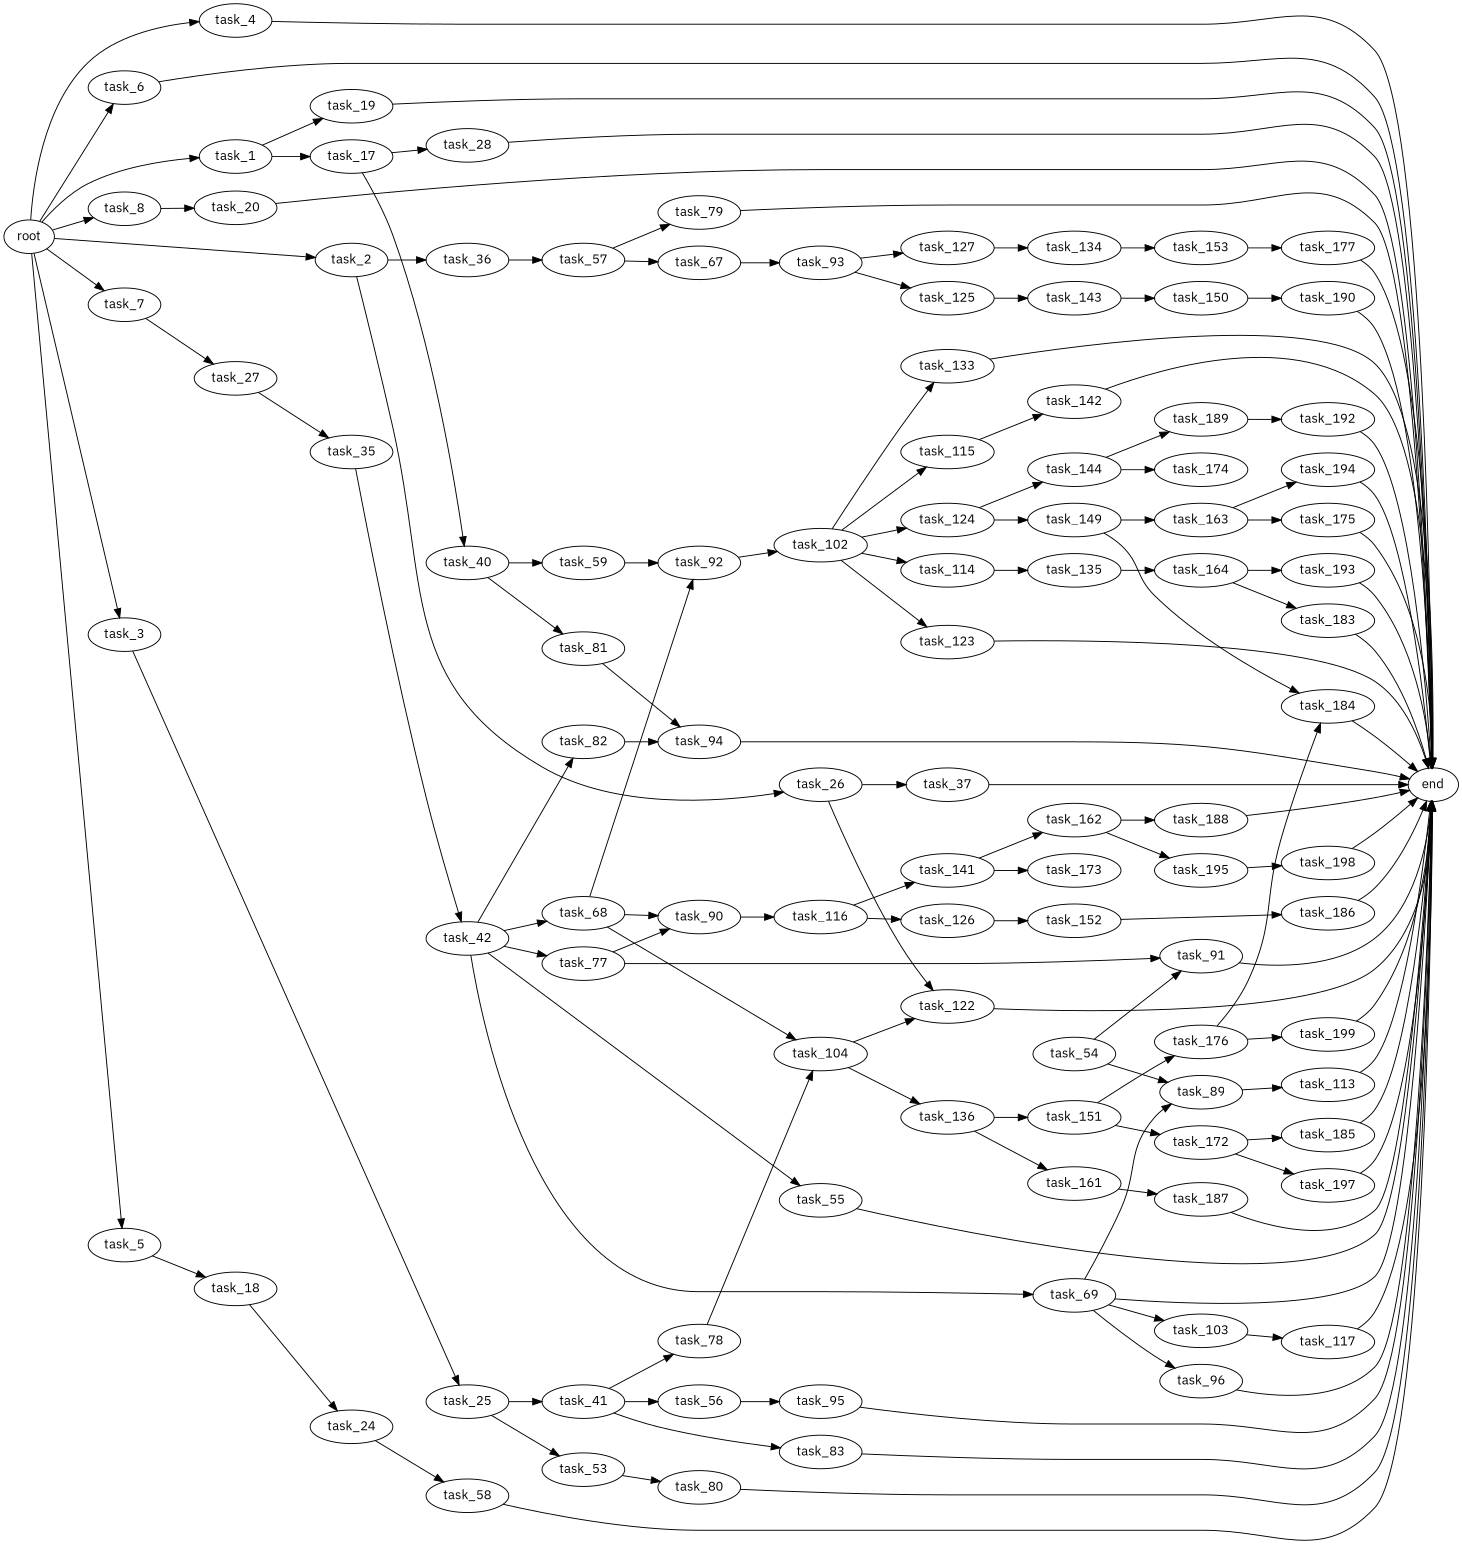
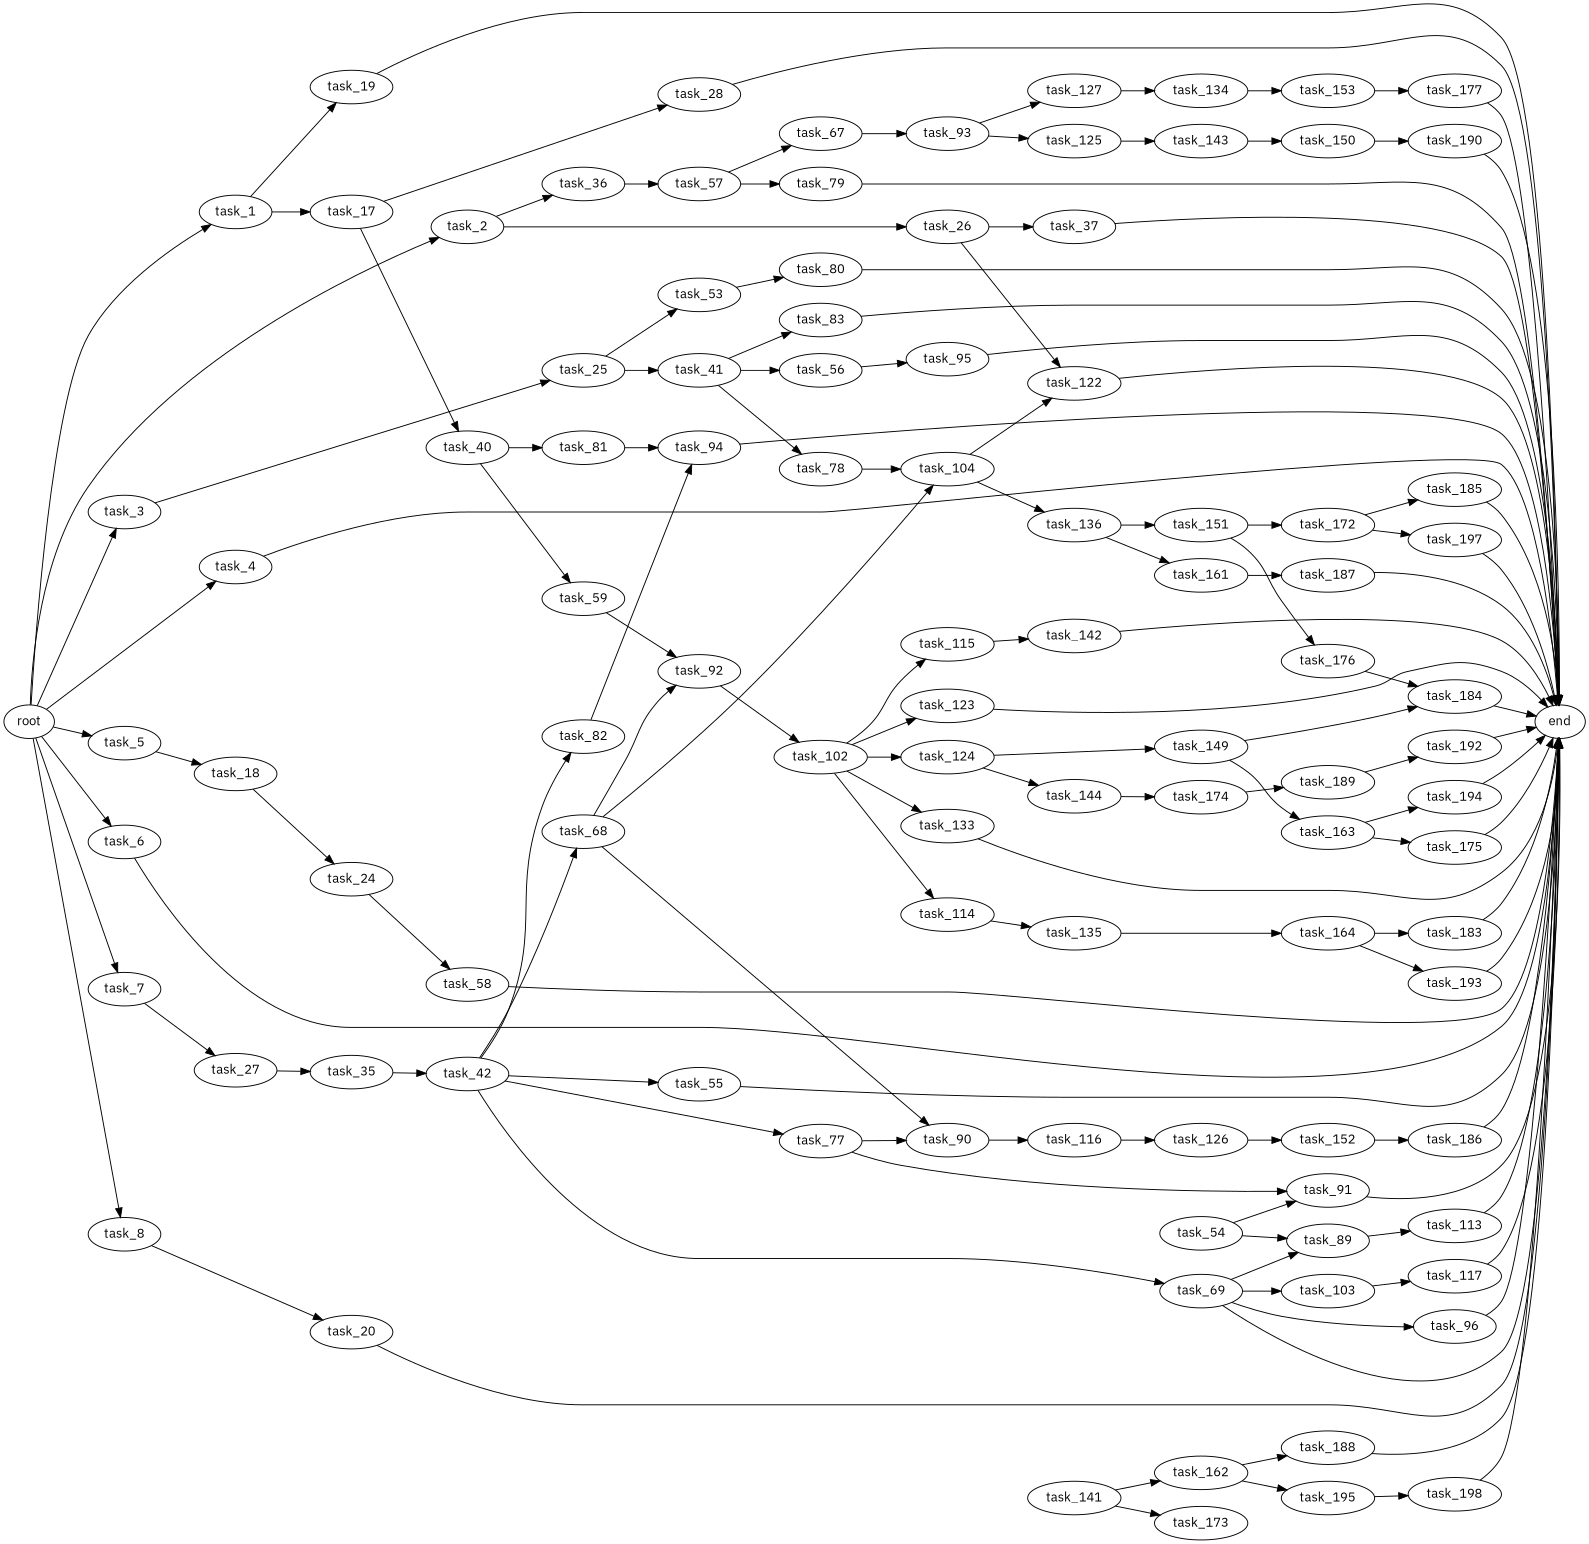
(1133, 446) -> (1258, 791)
(880, 895) -> none
(1328, 1034) -> none
